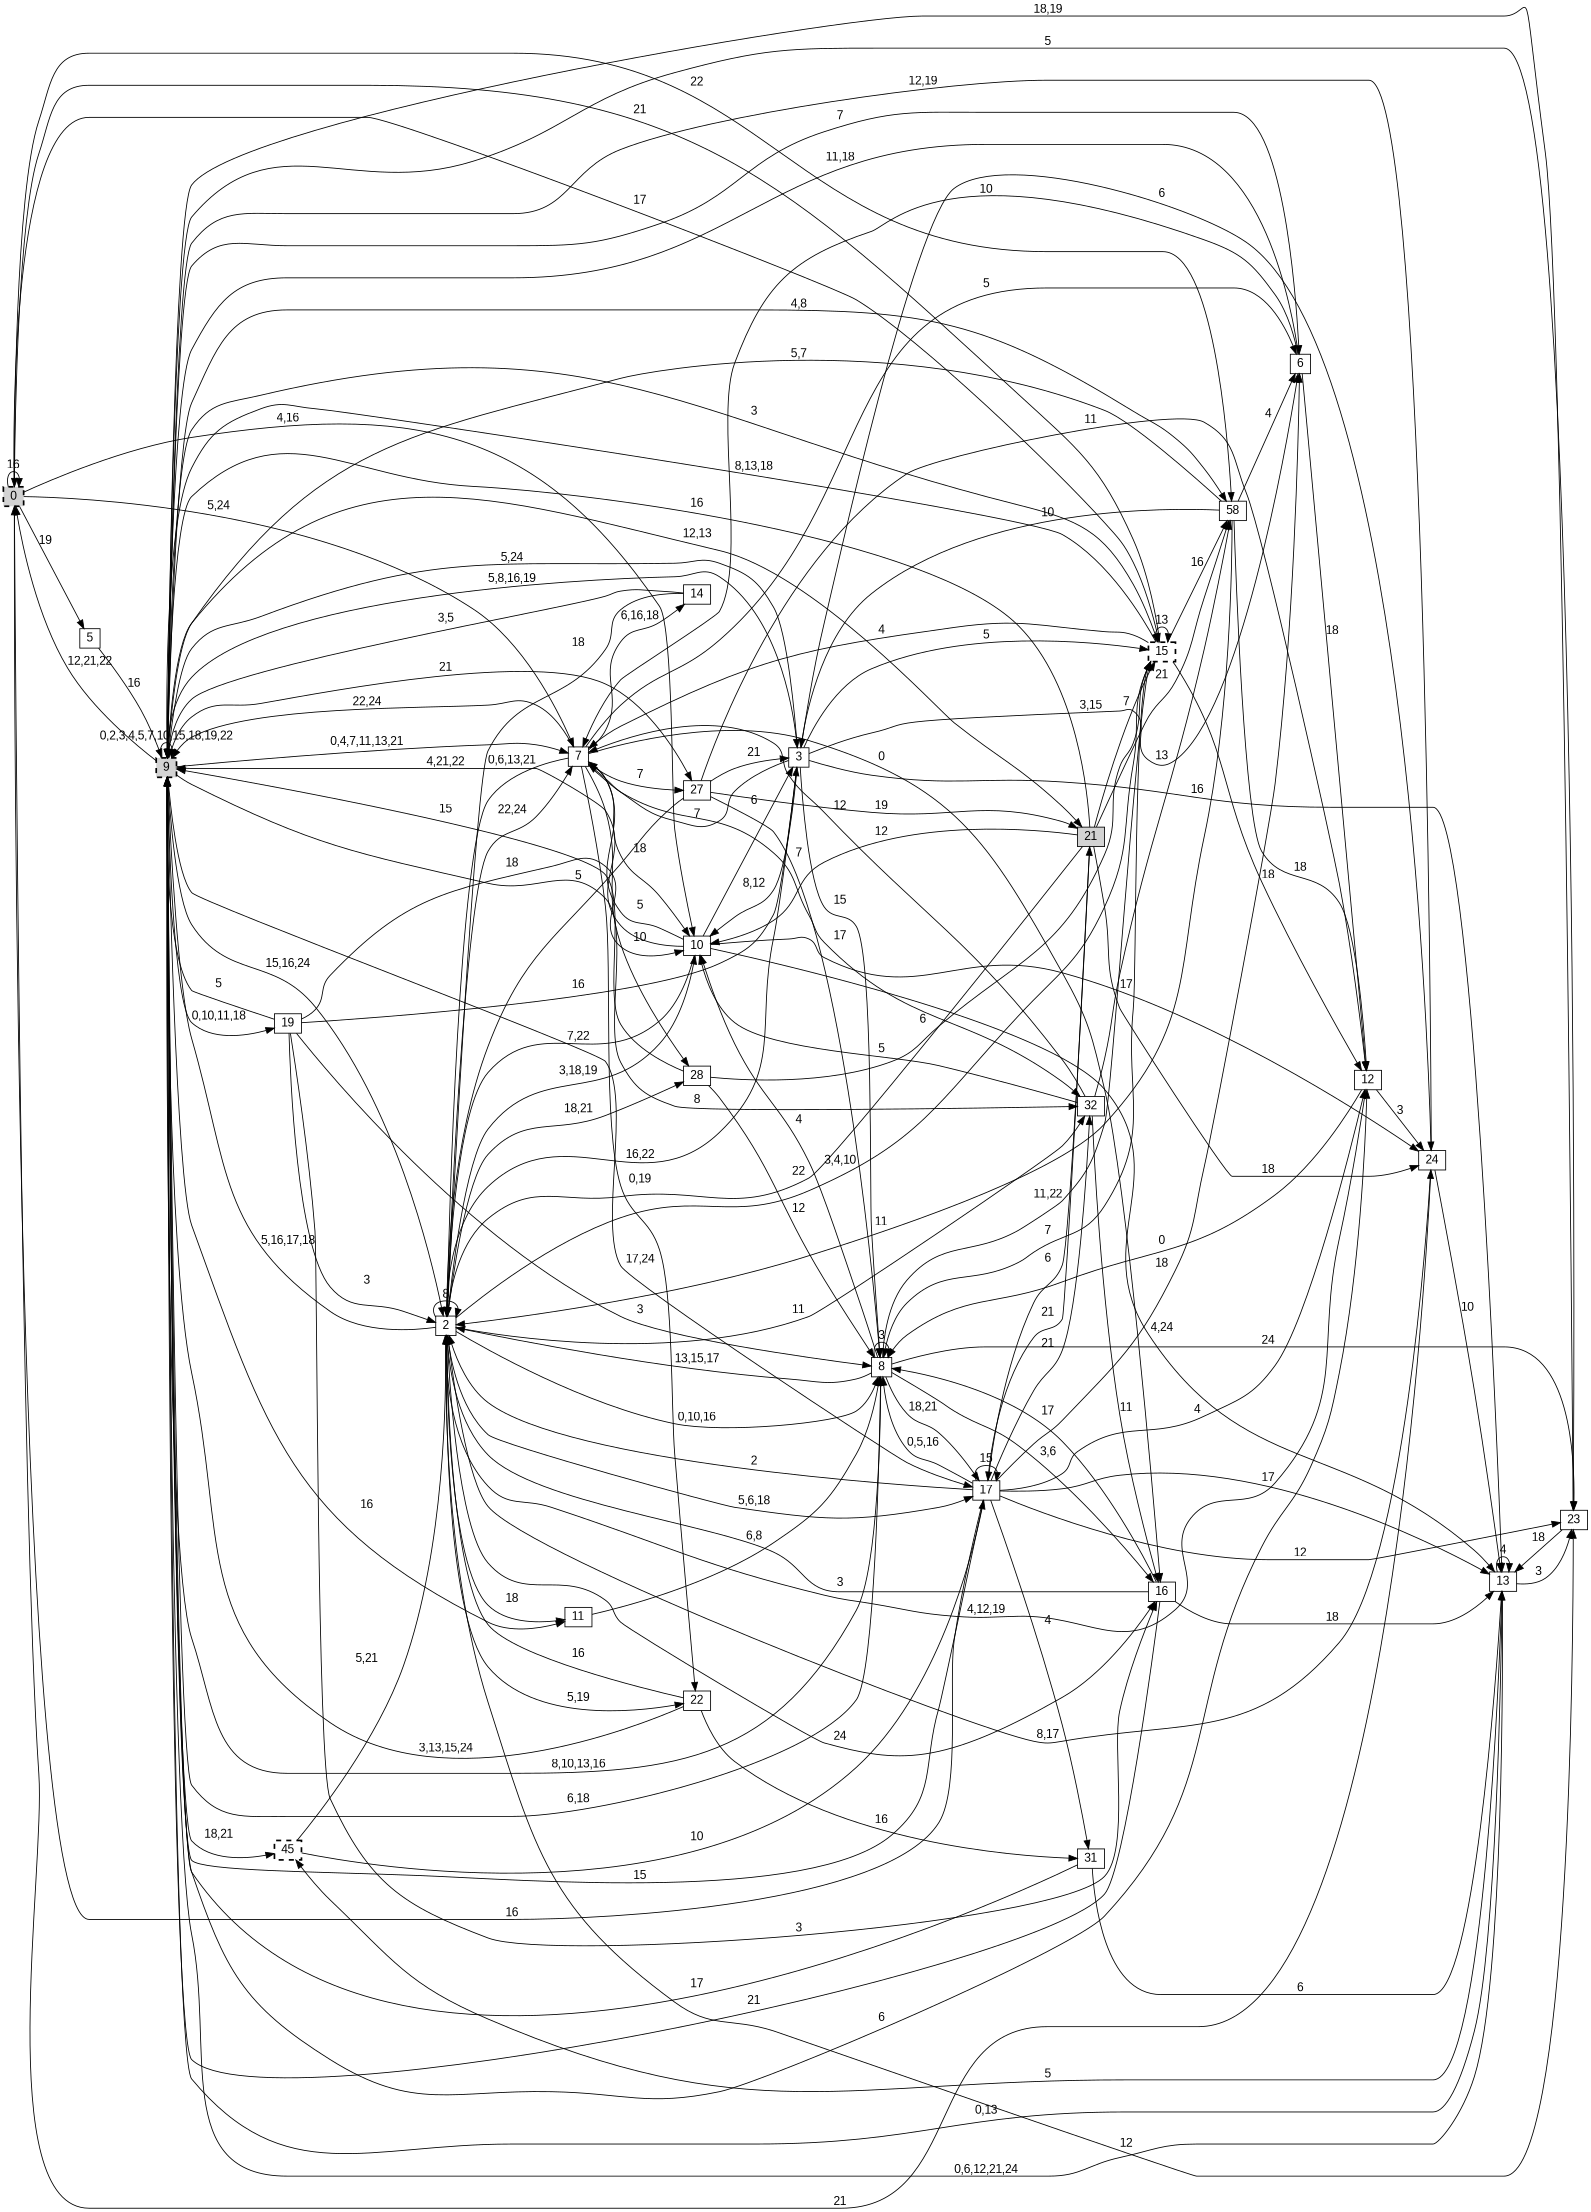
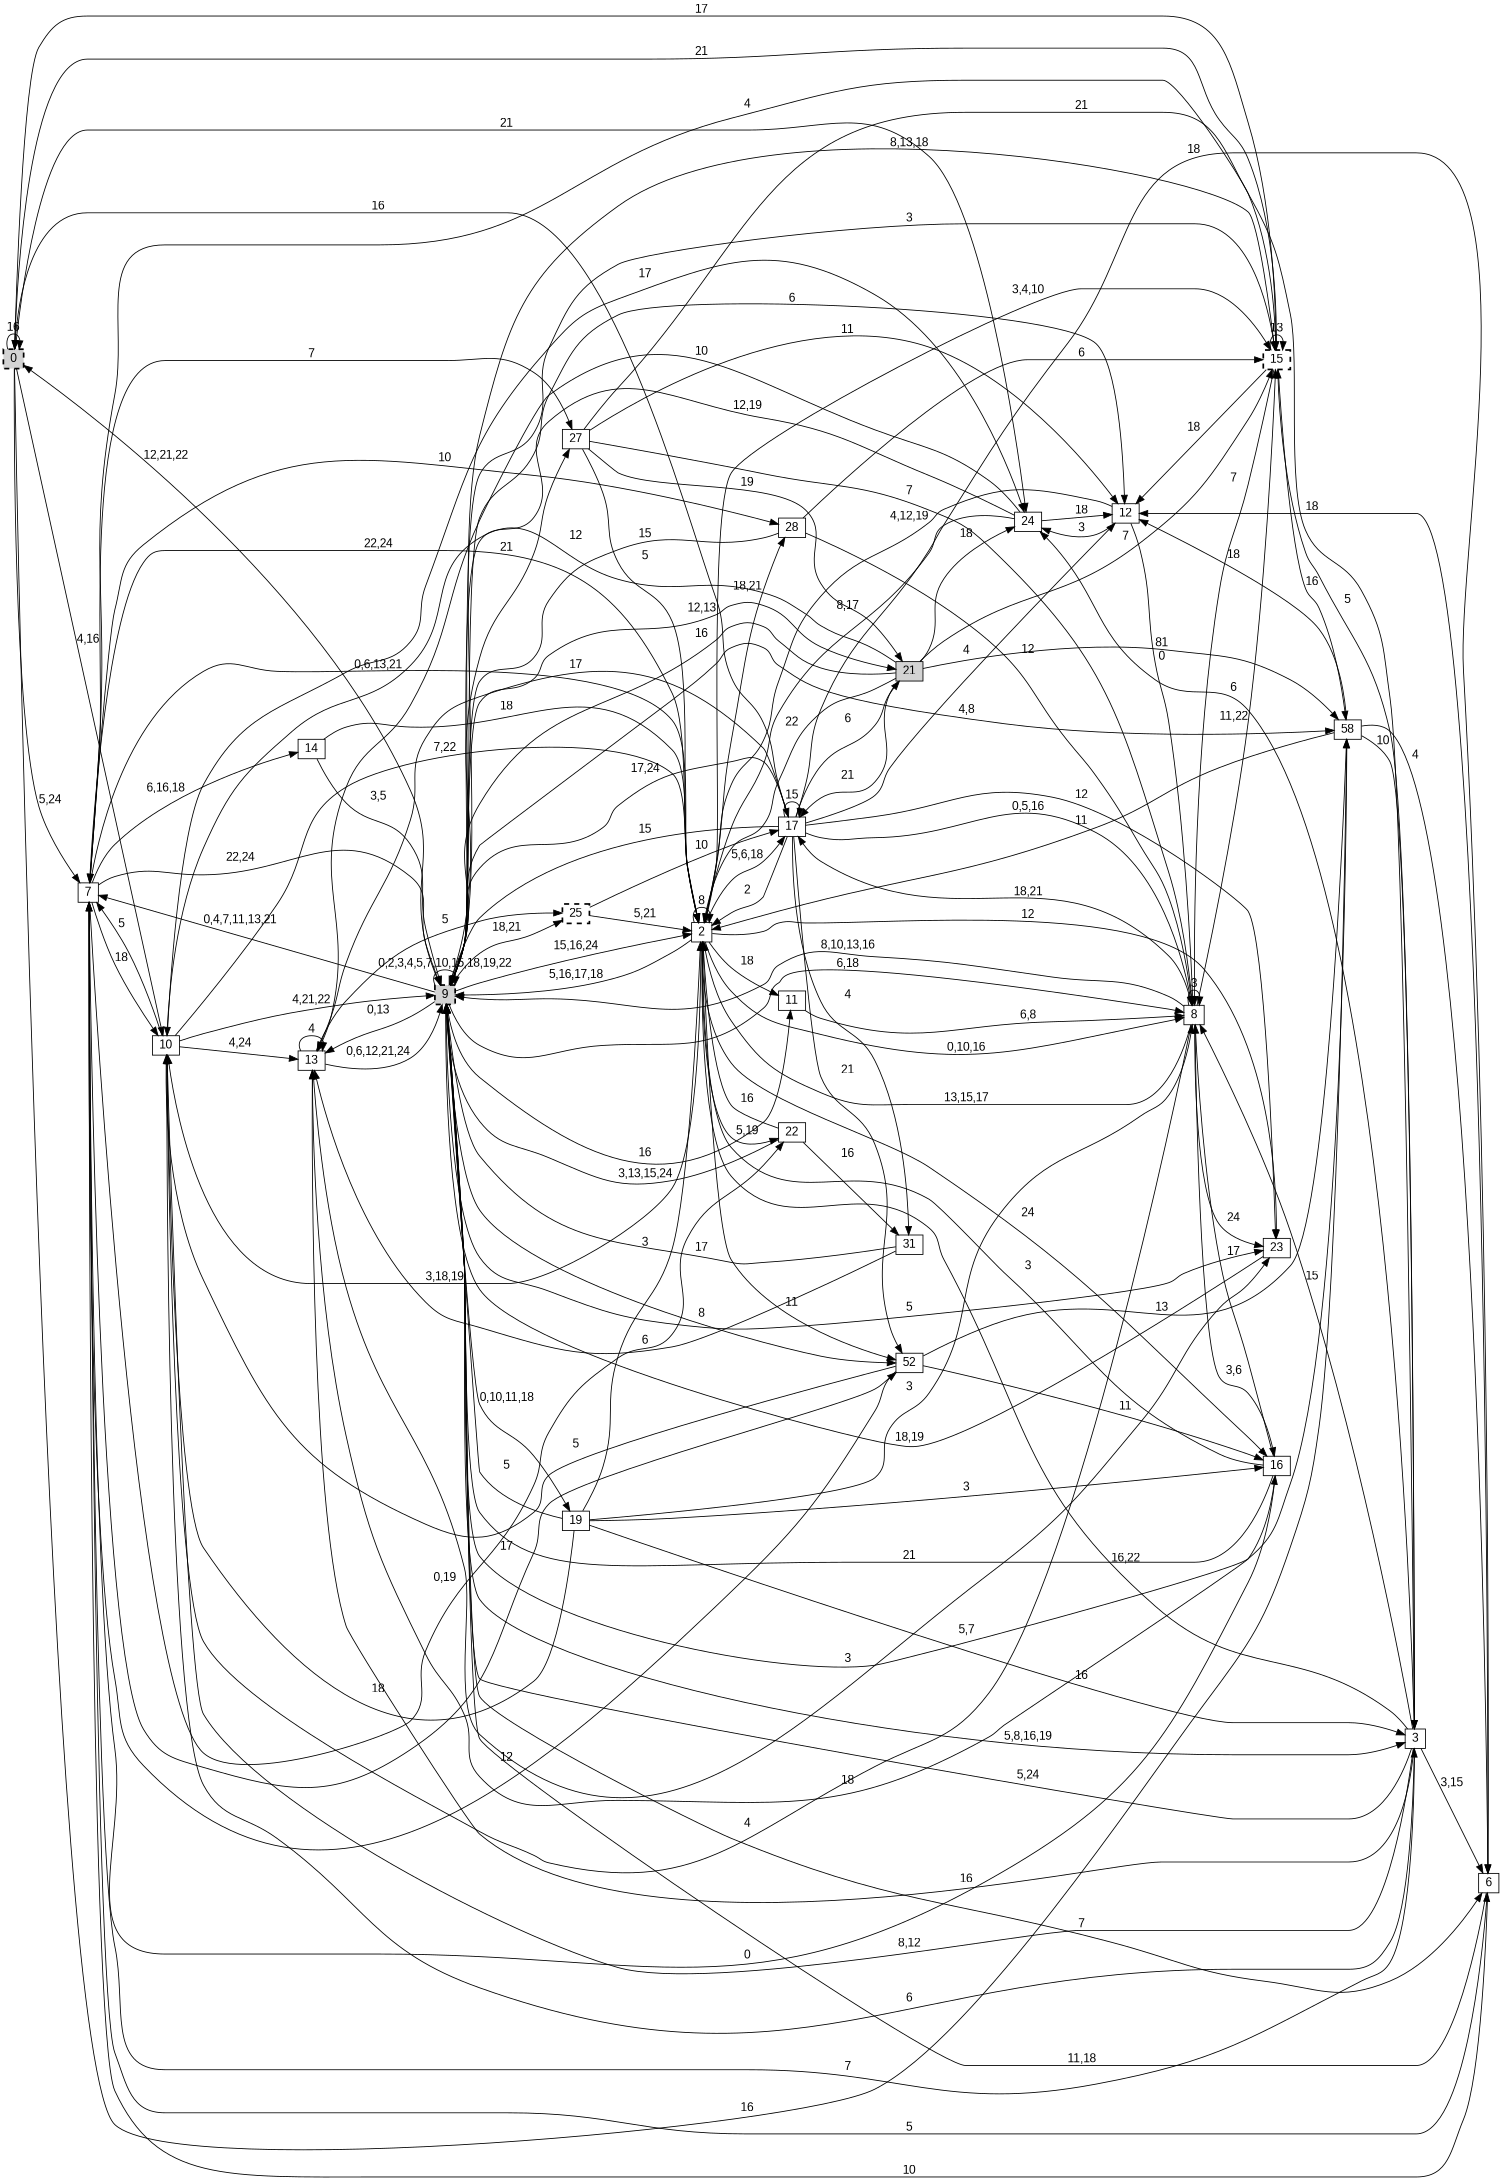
(697, 82) -> (747, 2108)
none -> (1073, 518)
(90, 638) -> none
(1162, 675) -> (1162, 643)
(1091, 1106) -> (909, 1363)
(1542, 1548) -> none
(288, 1850) -> (576, 914)
